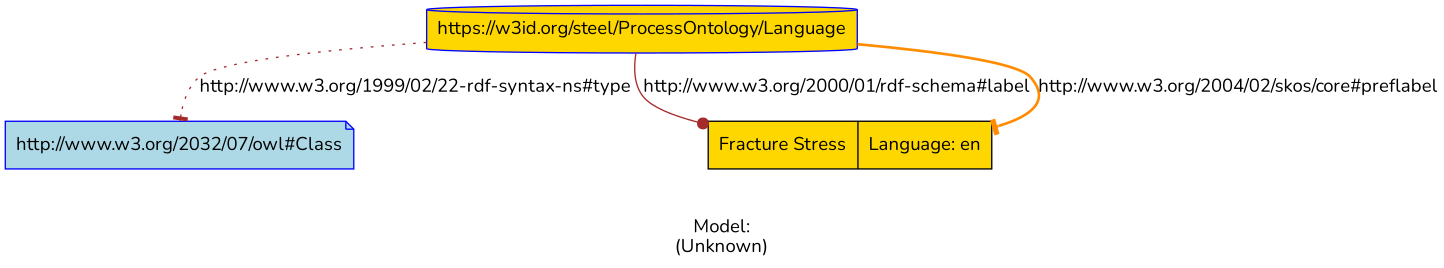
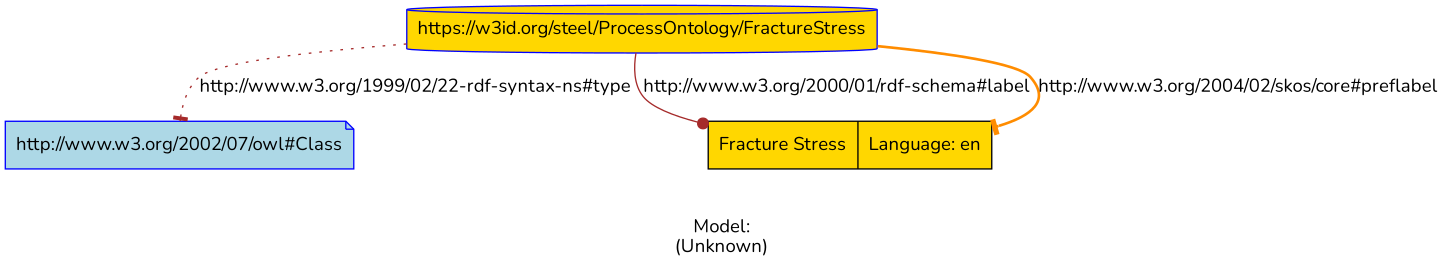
(642, 29) -> (642, 29)
(180, 145) -> (180, 145)
